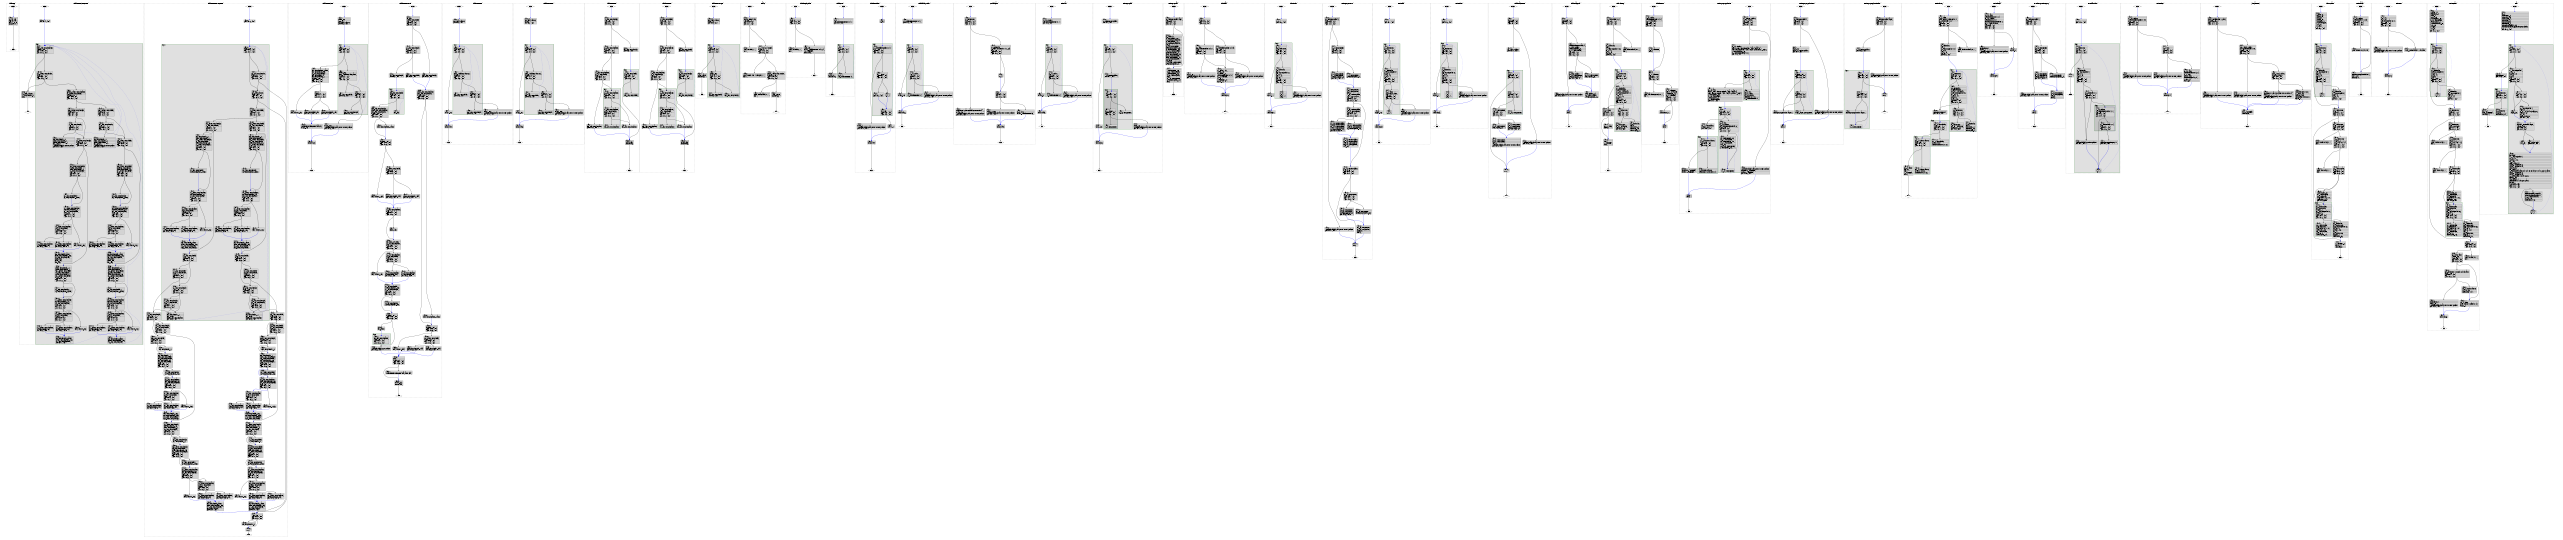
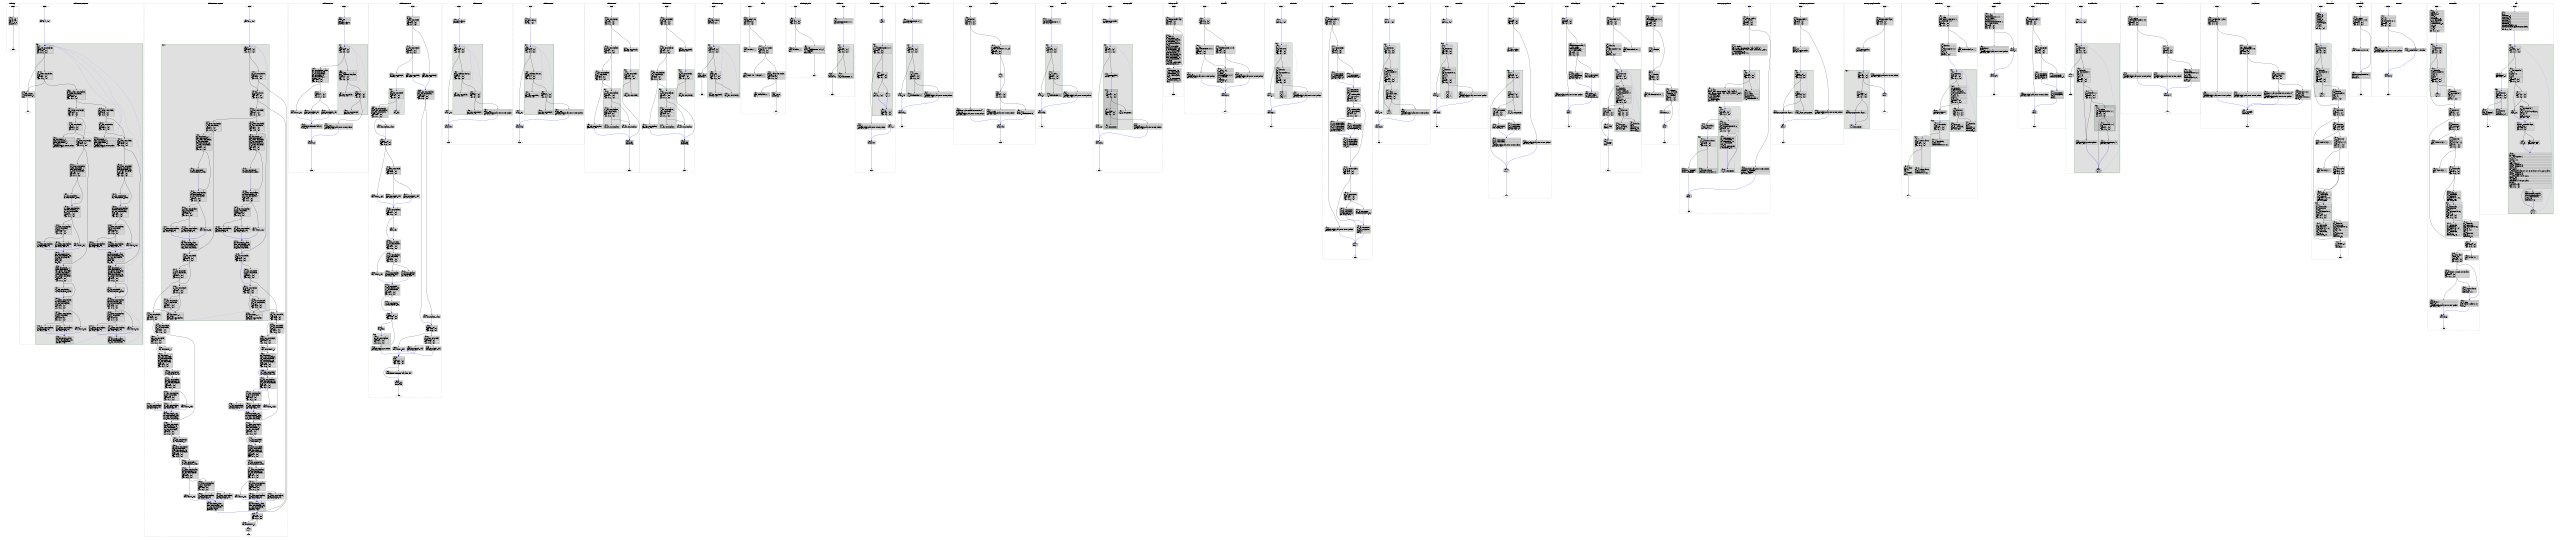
(241, 276) -> (241, 276)
